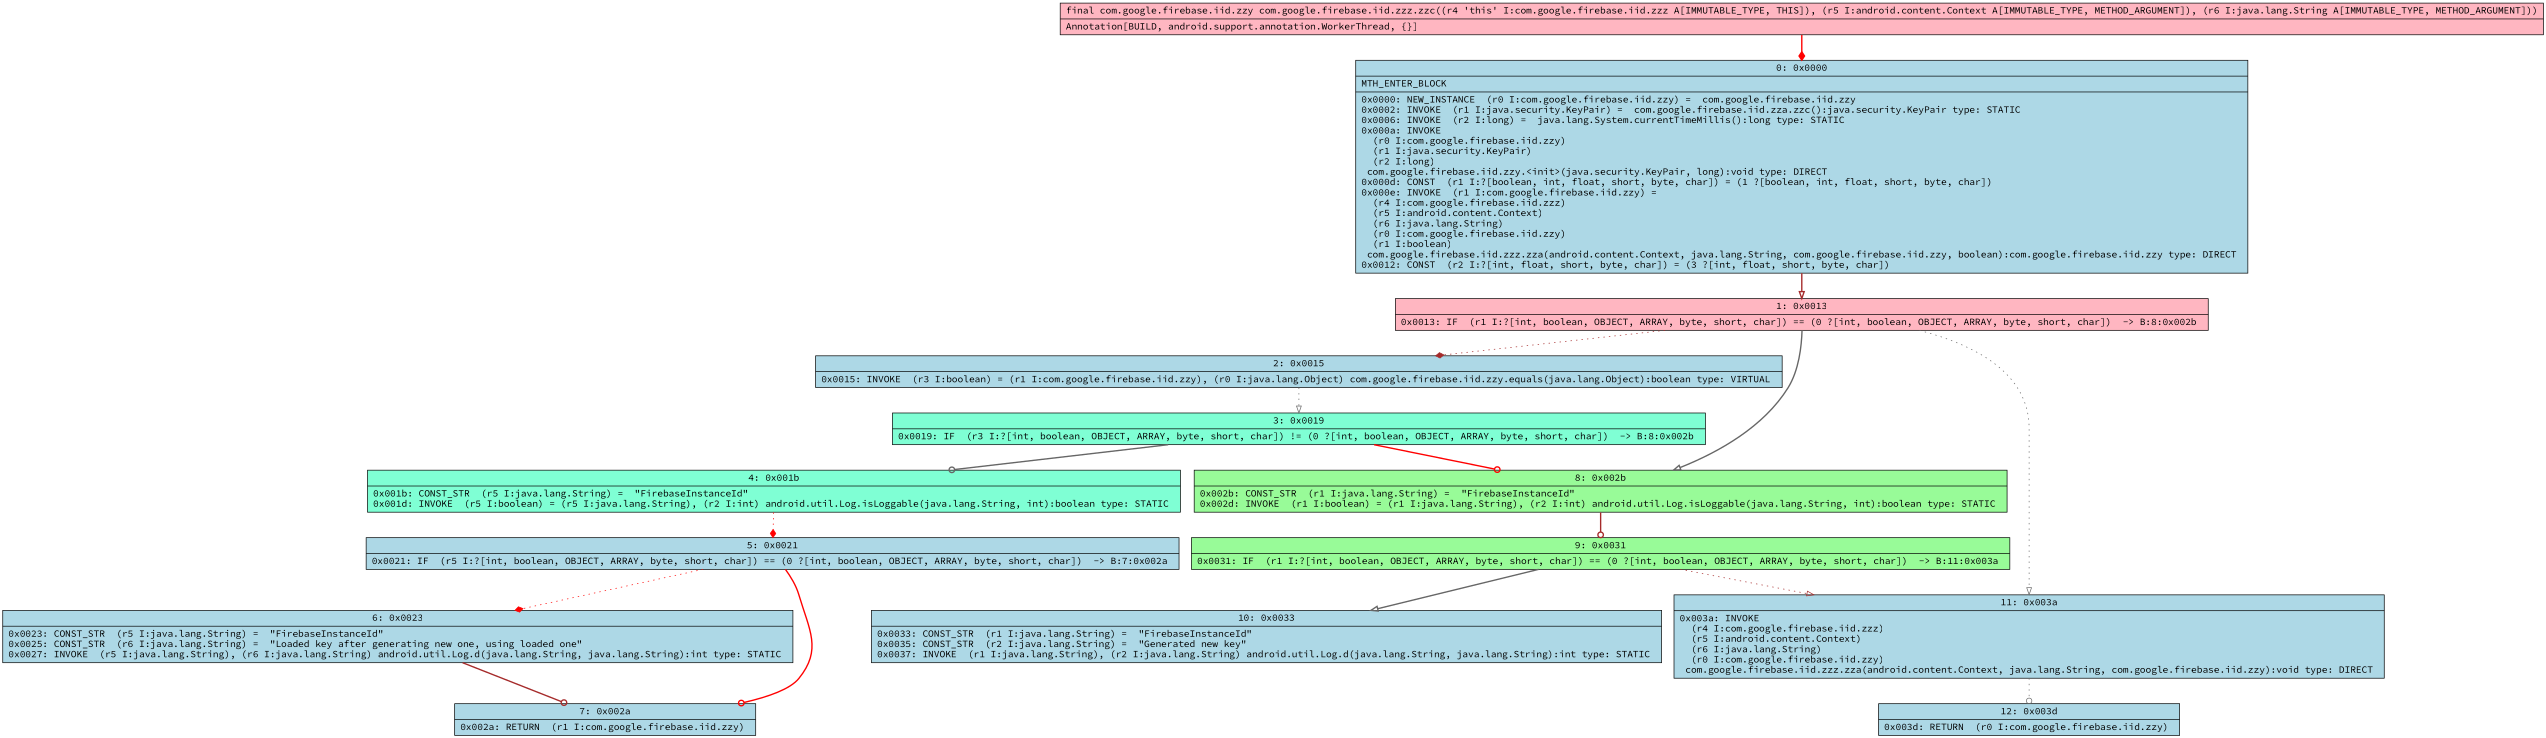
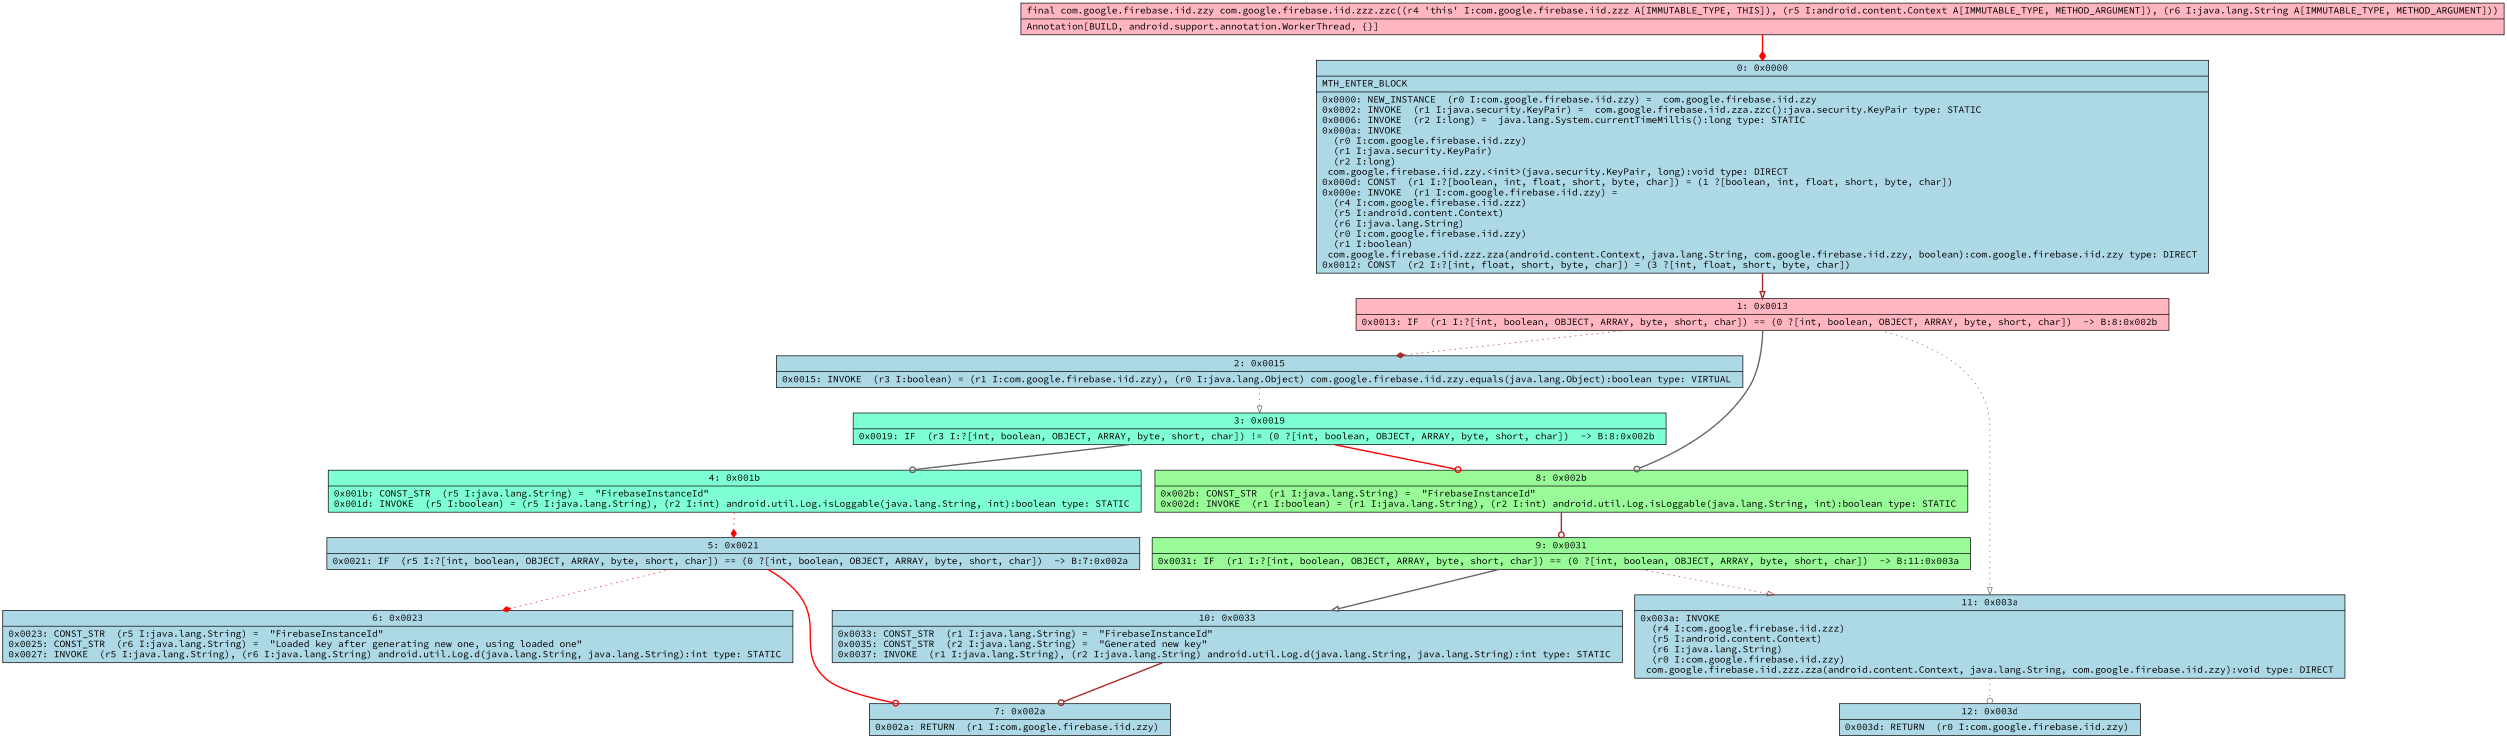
(1763, 417) -> (1724, 418)
(512, 682) -> (1113, 682)
